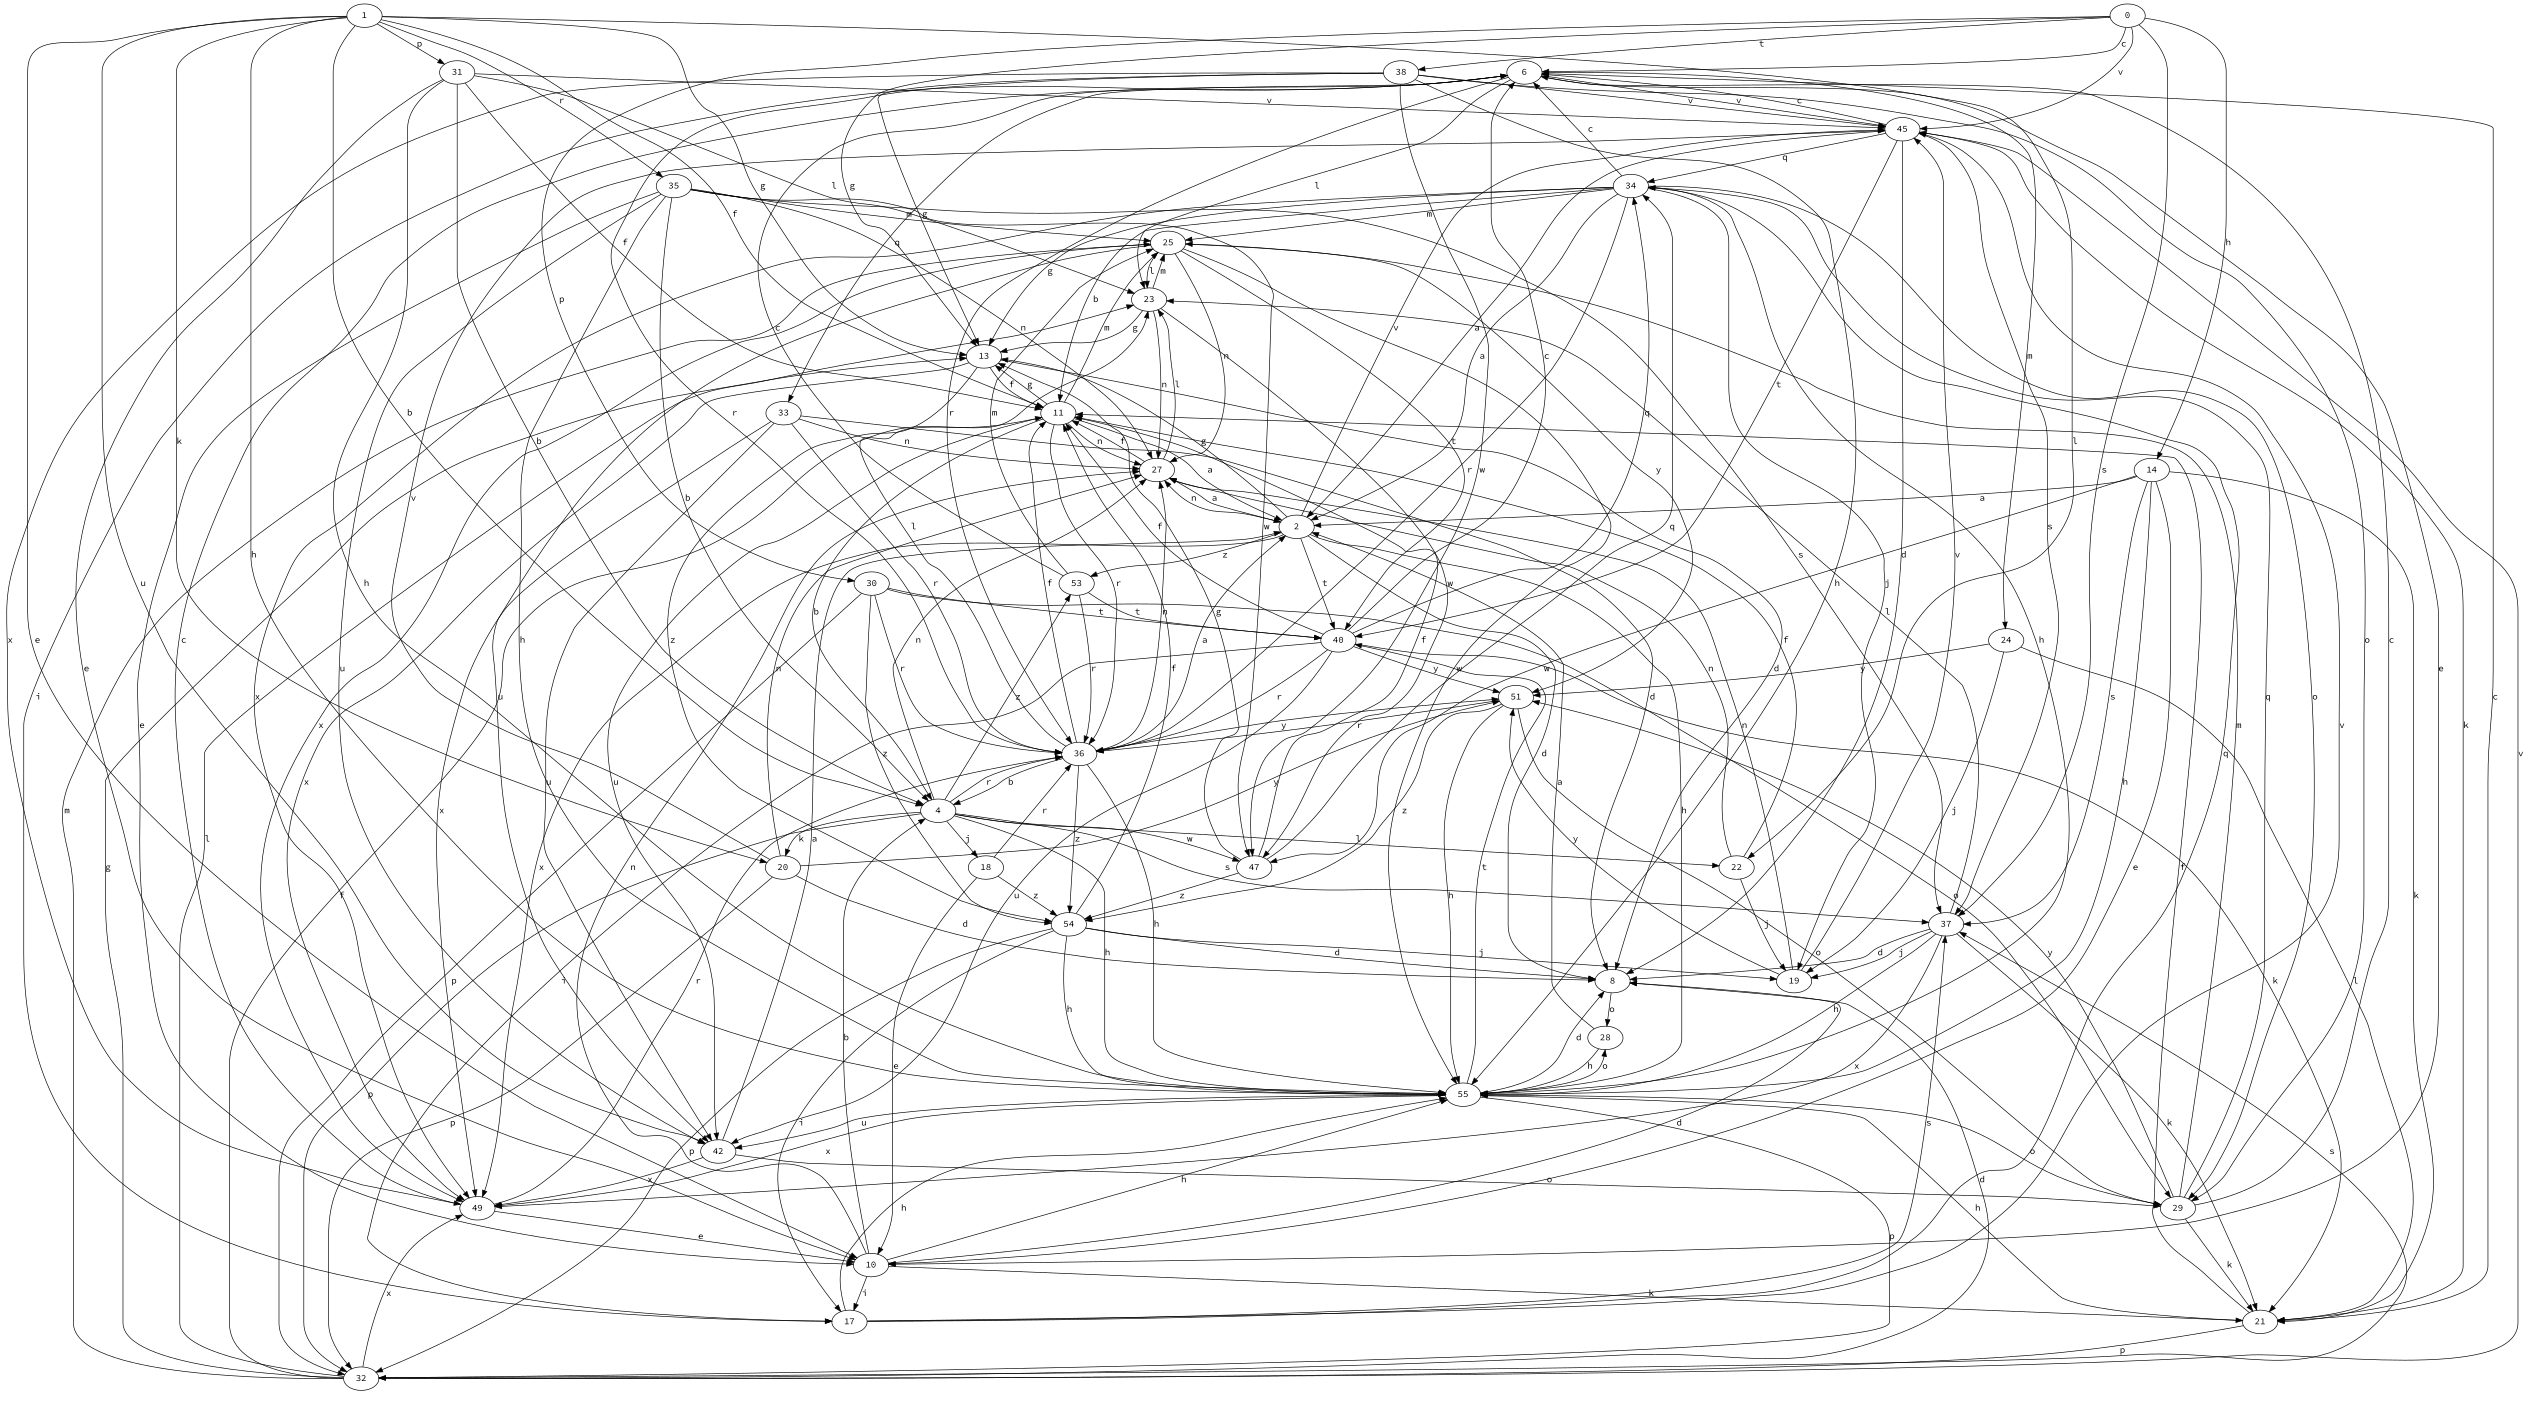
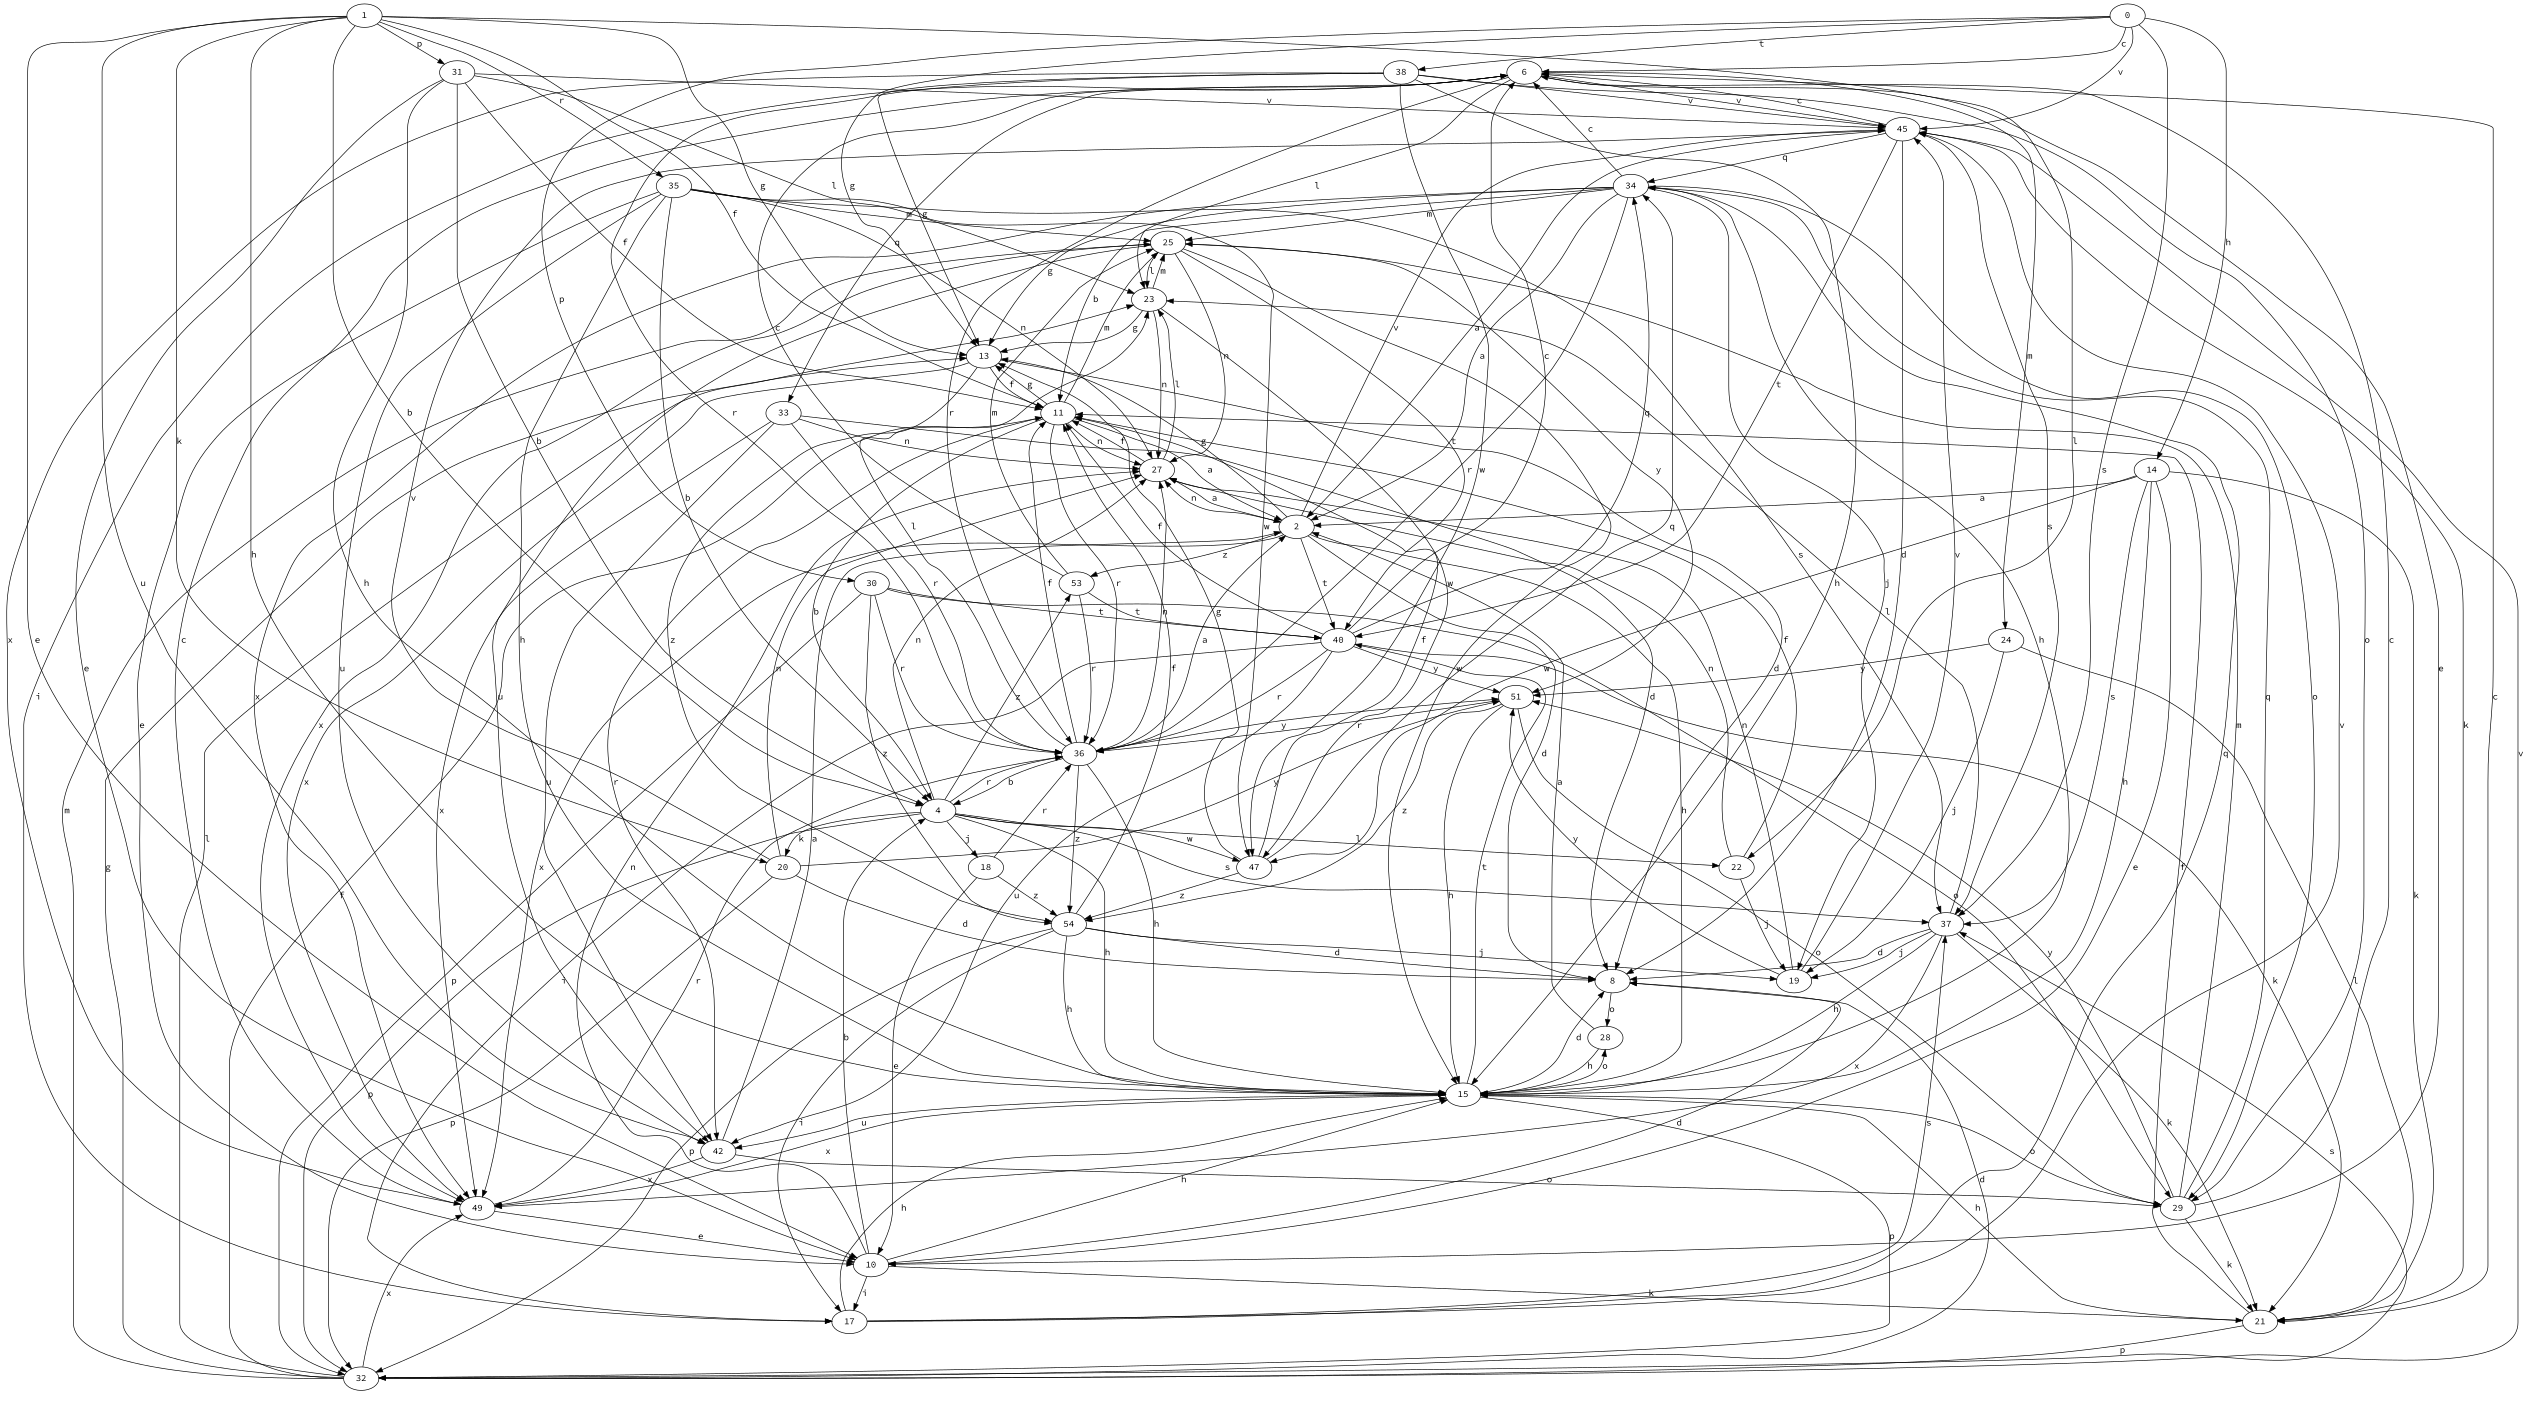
(616, 782) -> (616, 782)
(1463, 1095) -> (1463, 1095)
